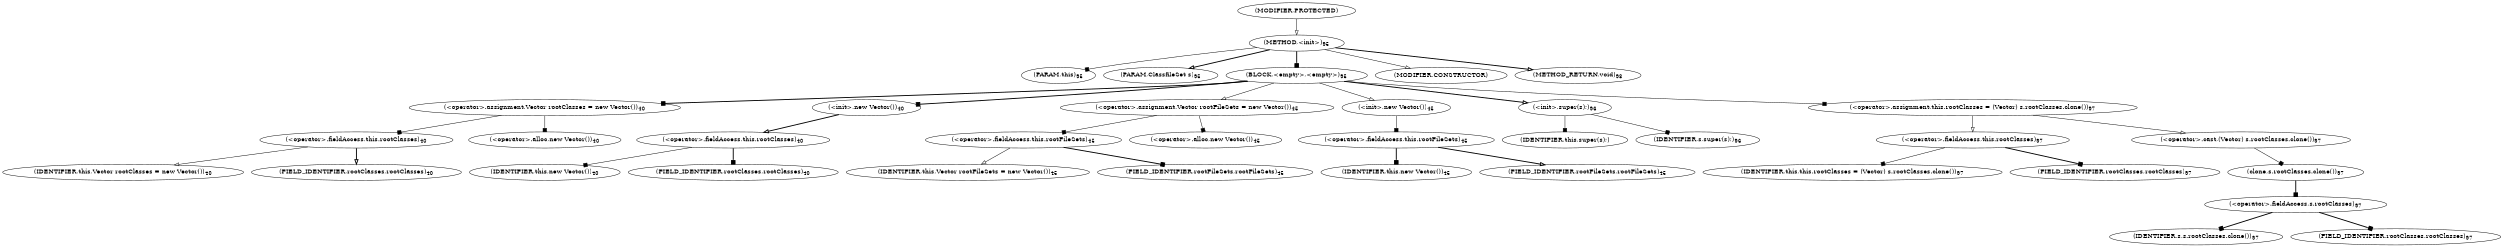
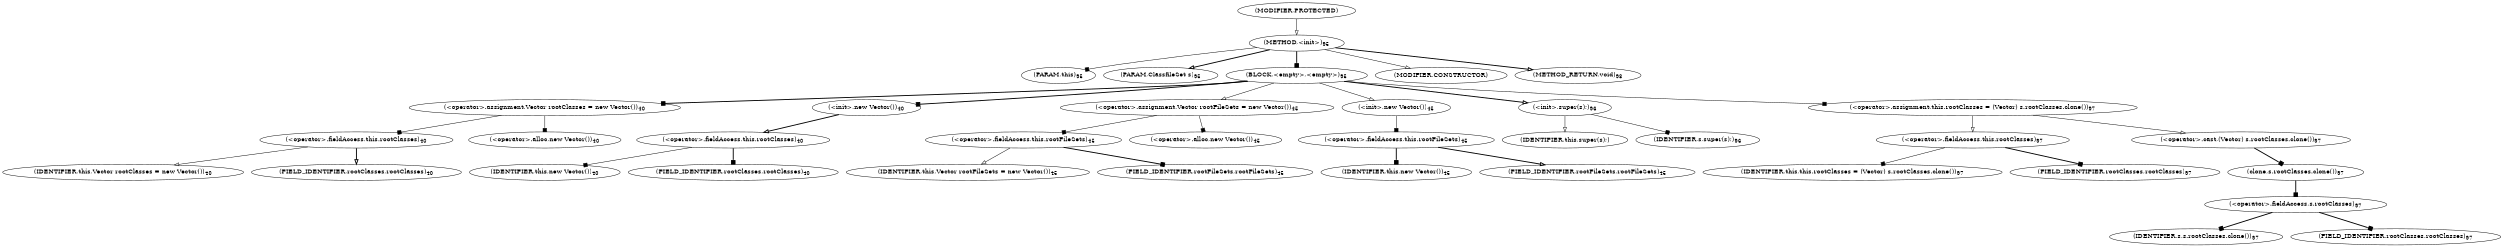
(1565, 122) -> (1565, 122)
(2266, 155) -> (2266, 155)
